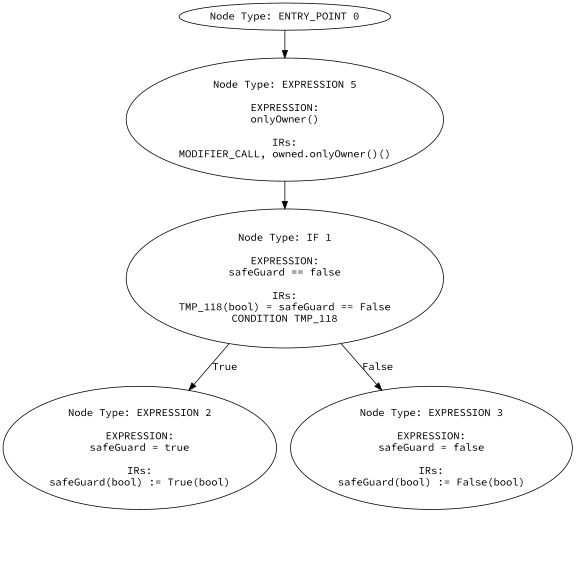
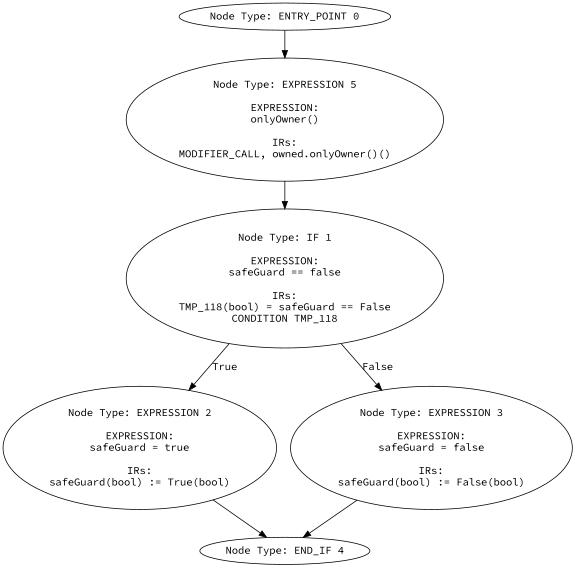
none -> (285, 551)
